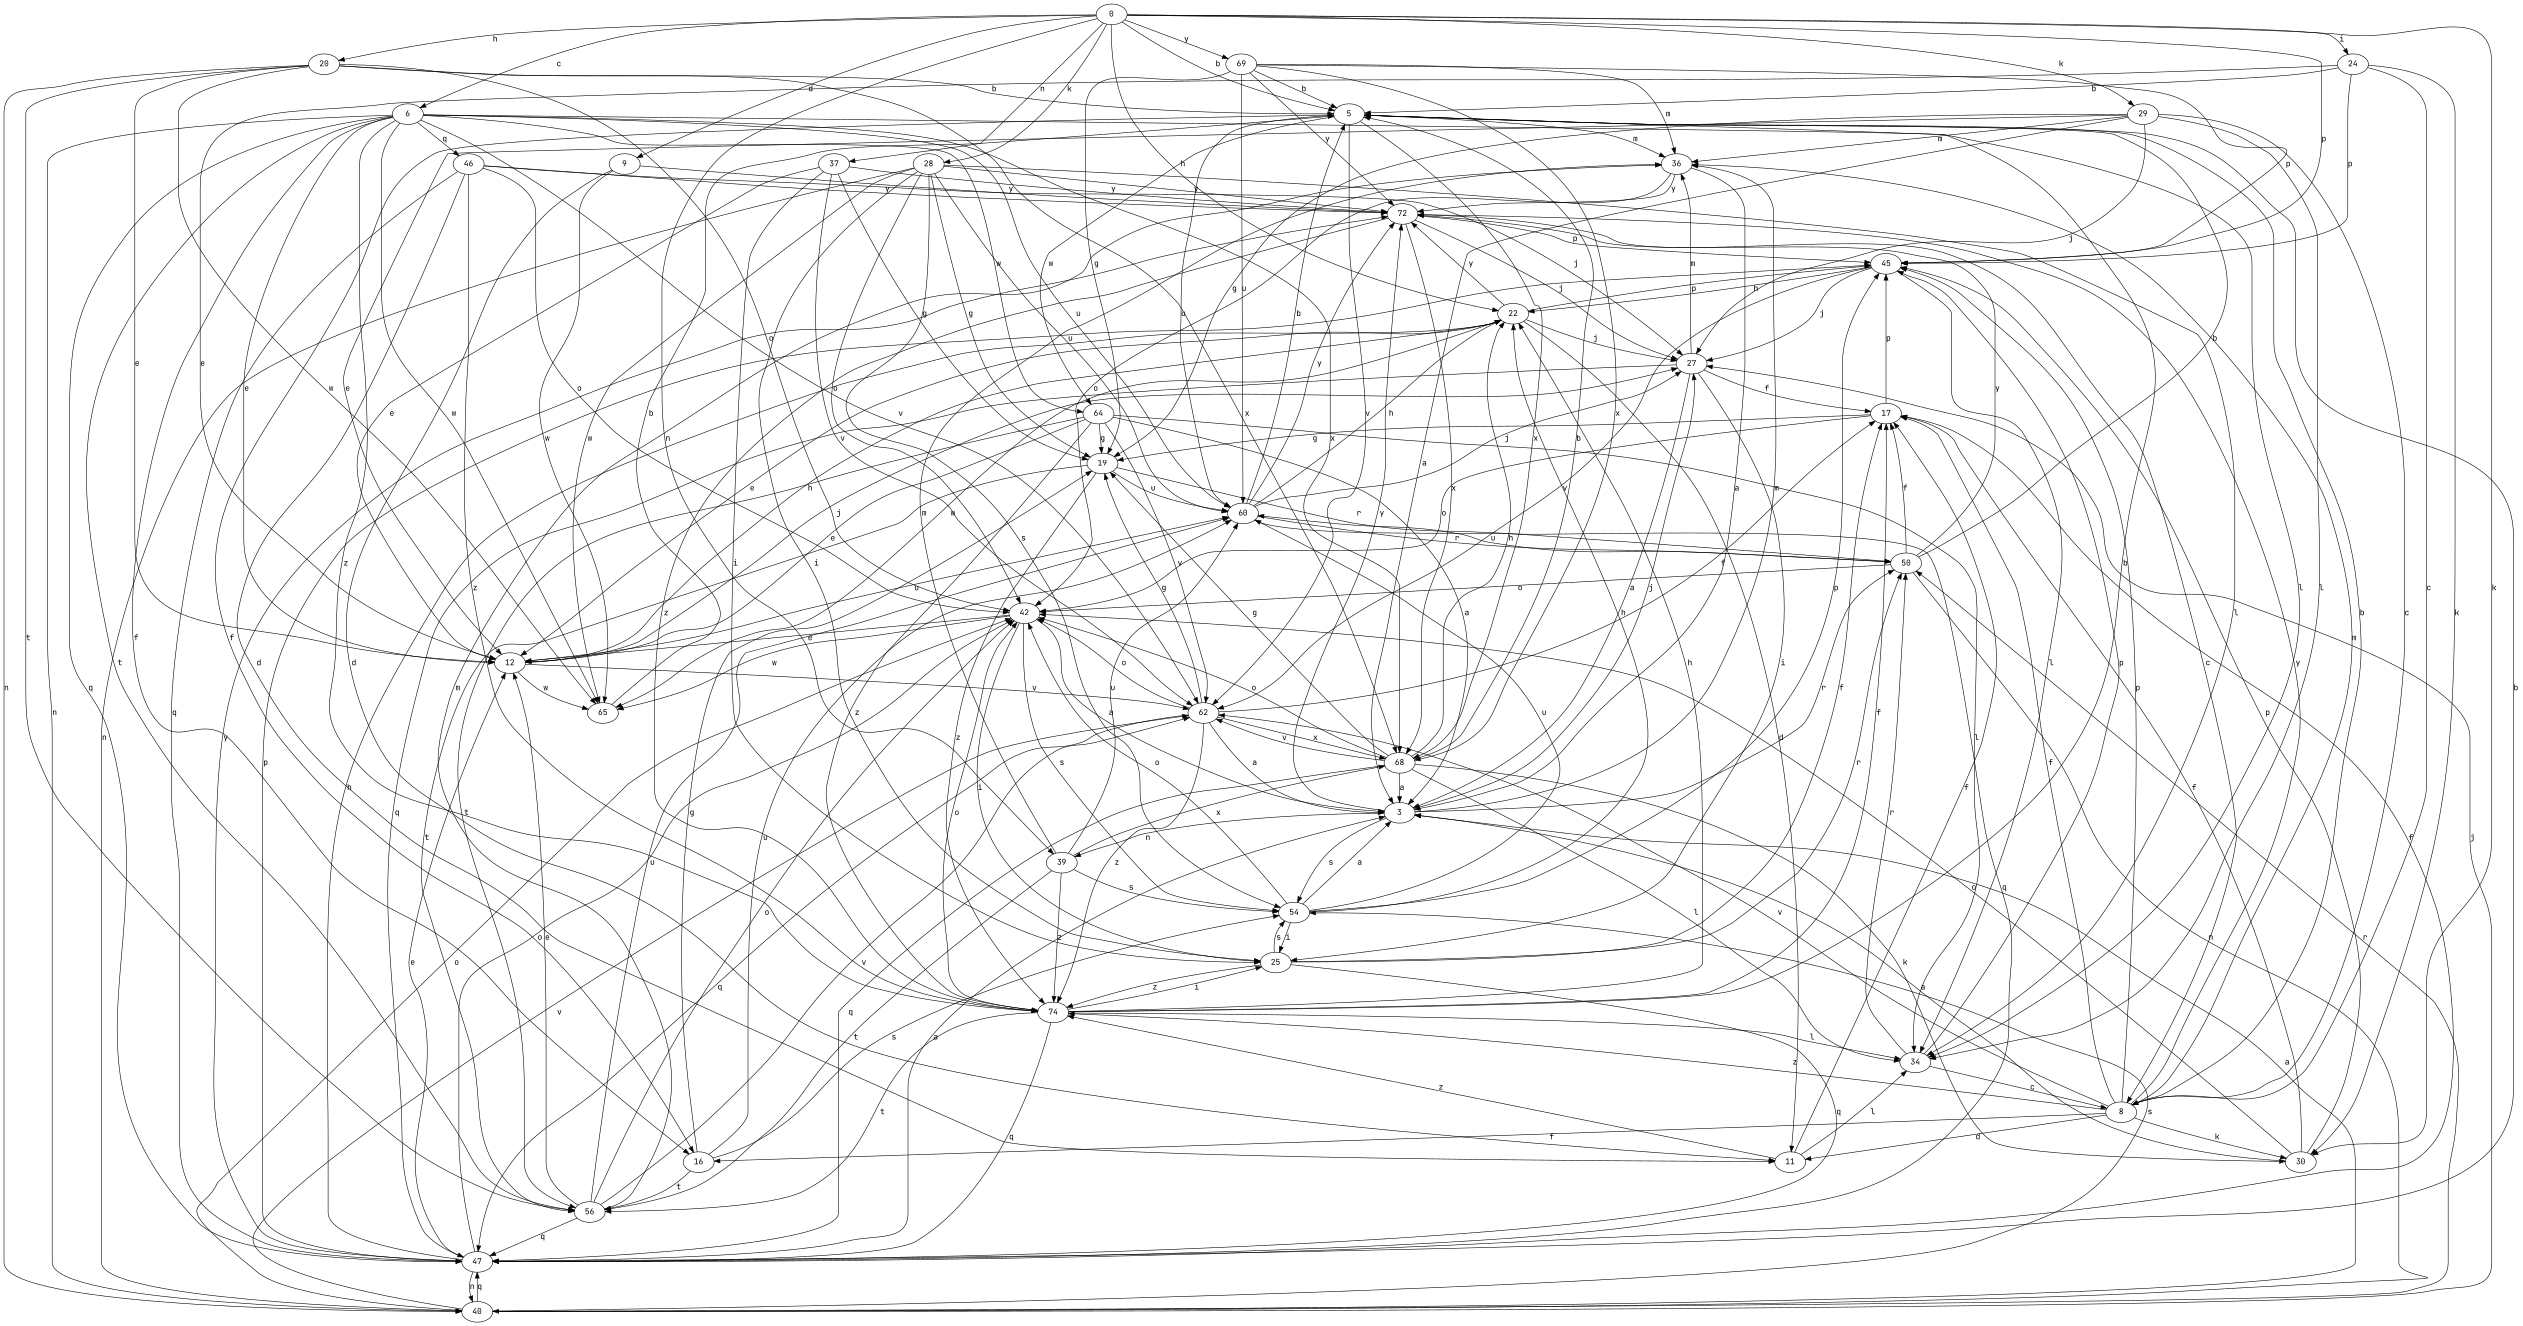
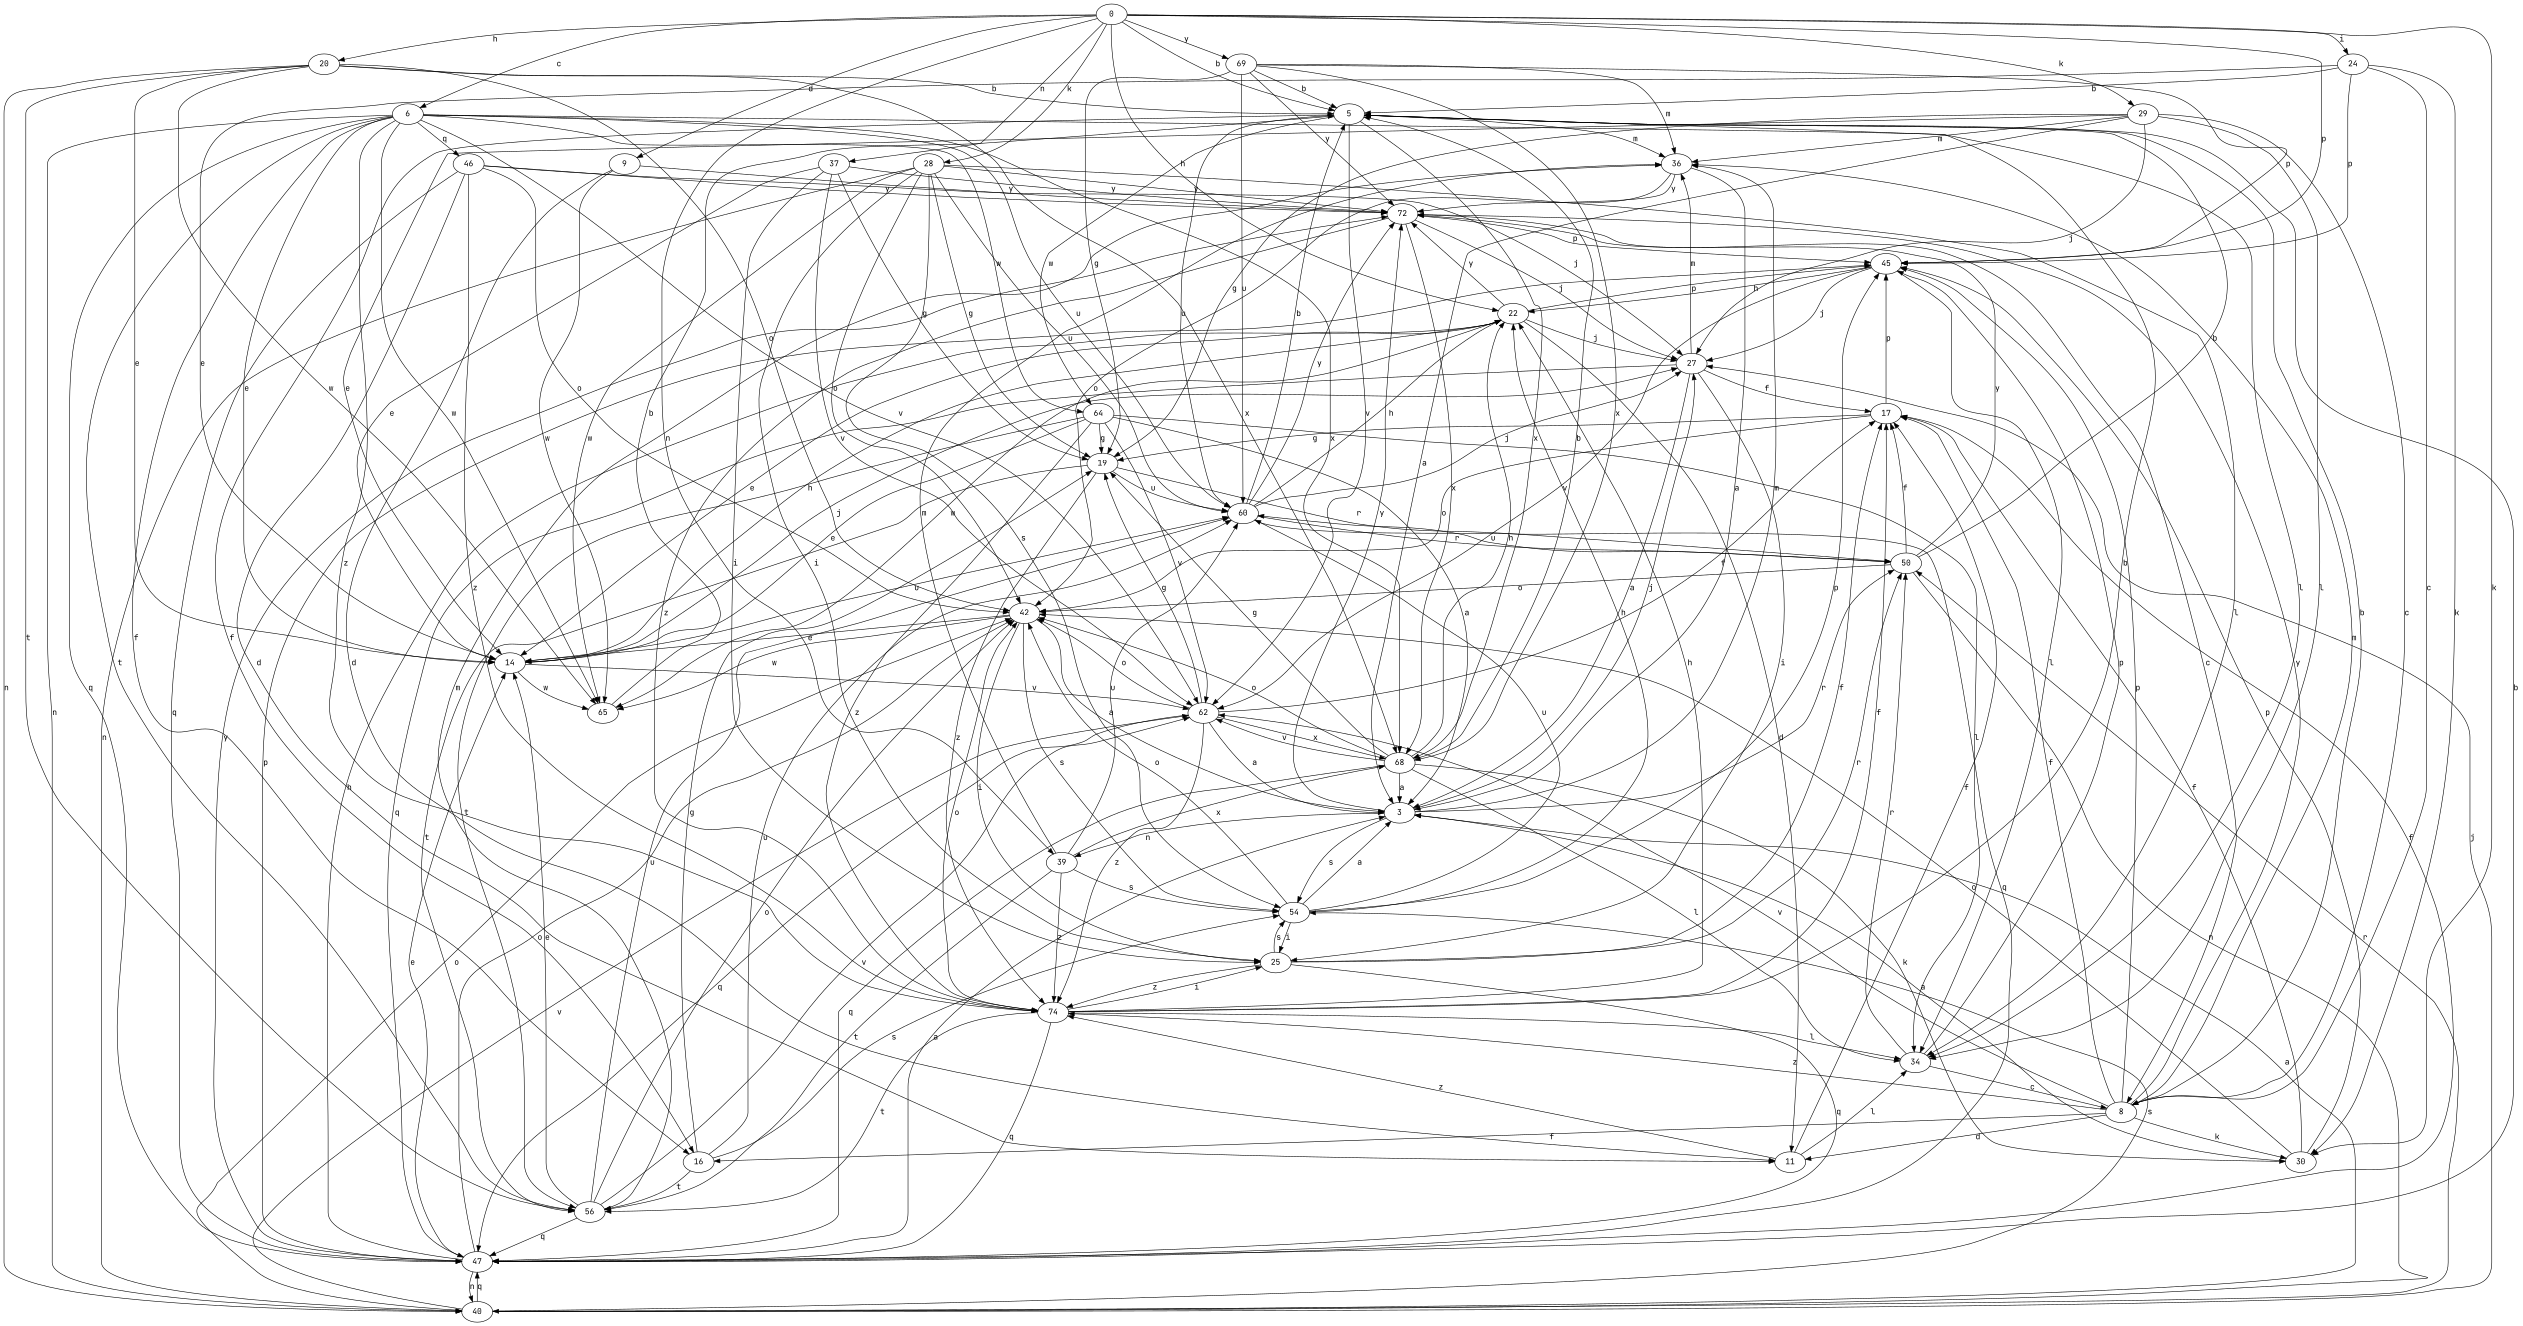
(510, 663) -> (510, 663)
